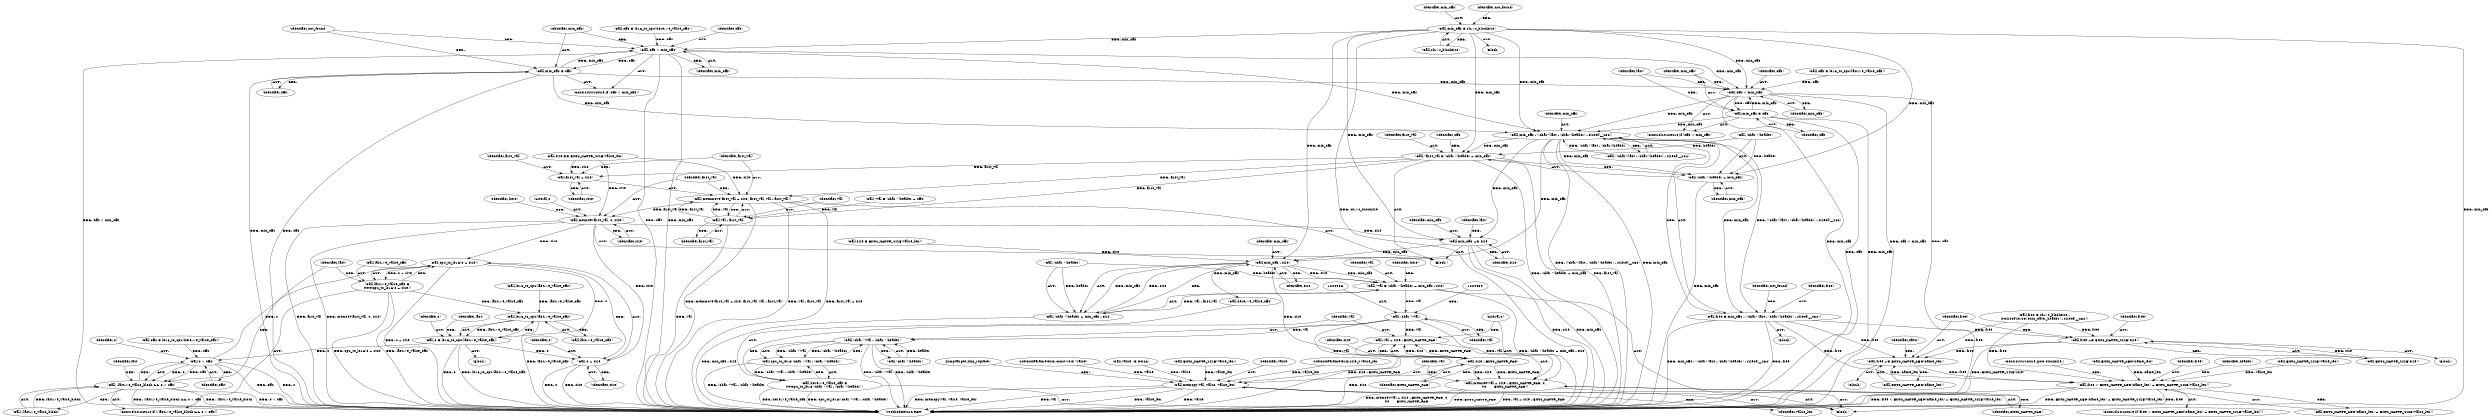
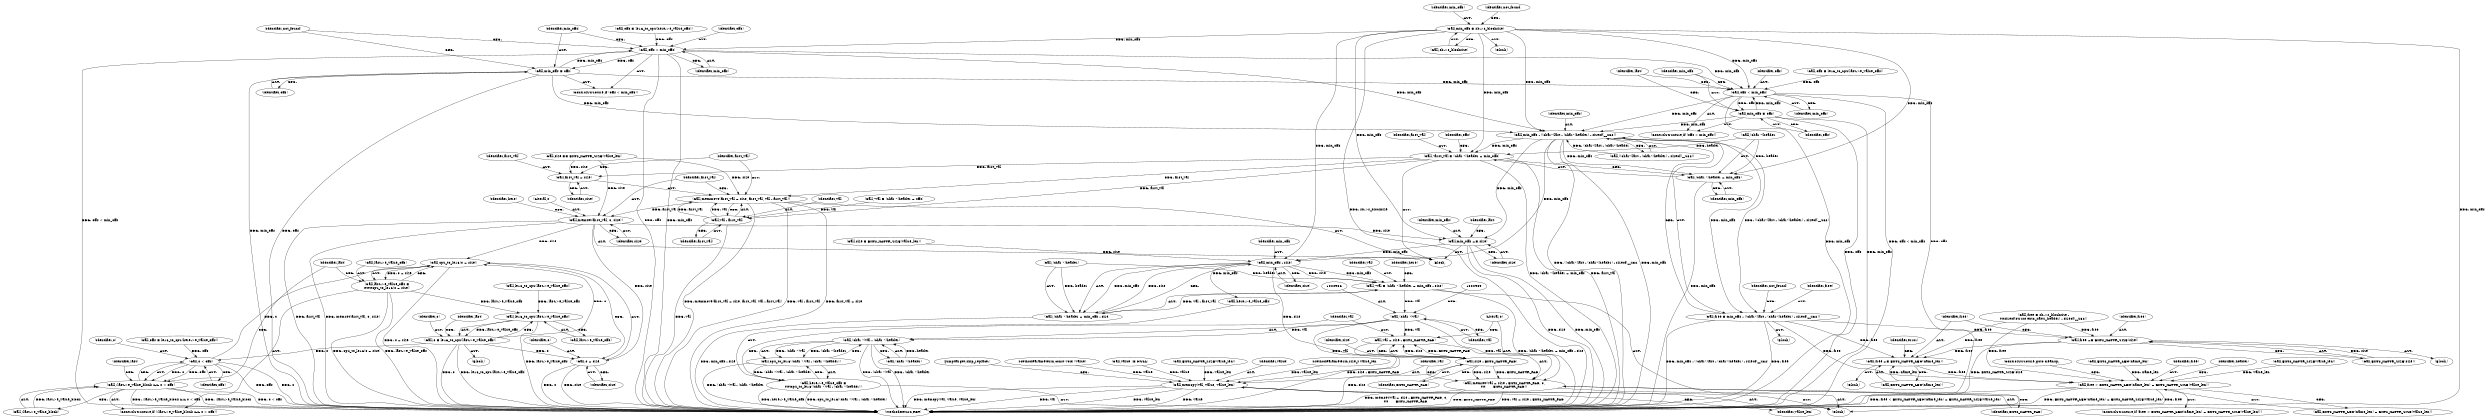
(594, 294) -> (593, 296)
(1905, 340) -> (1904, 340)
(2034, 362) -> (2032, 362)
